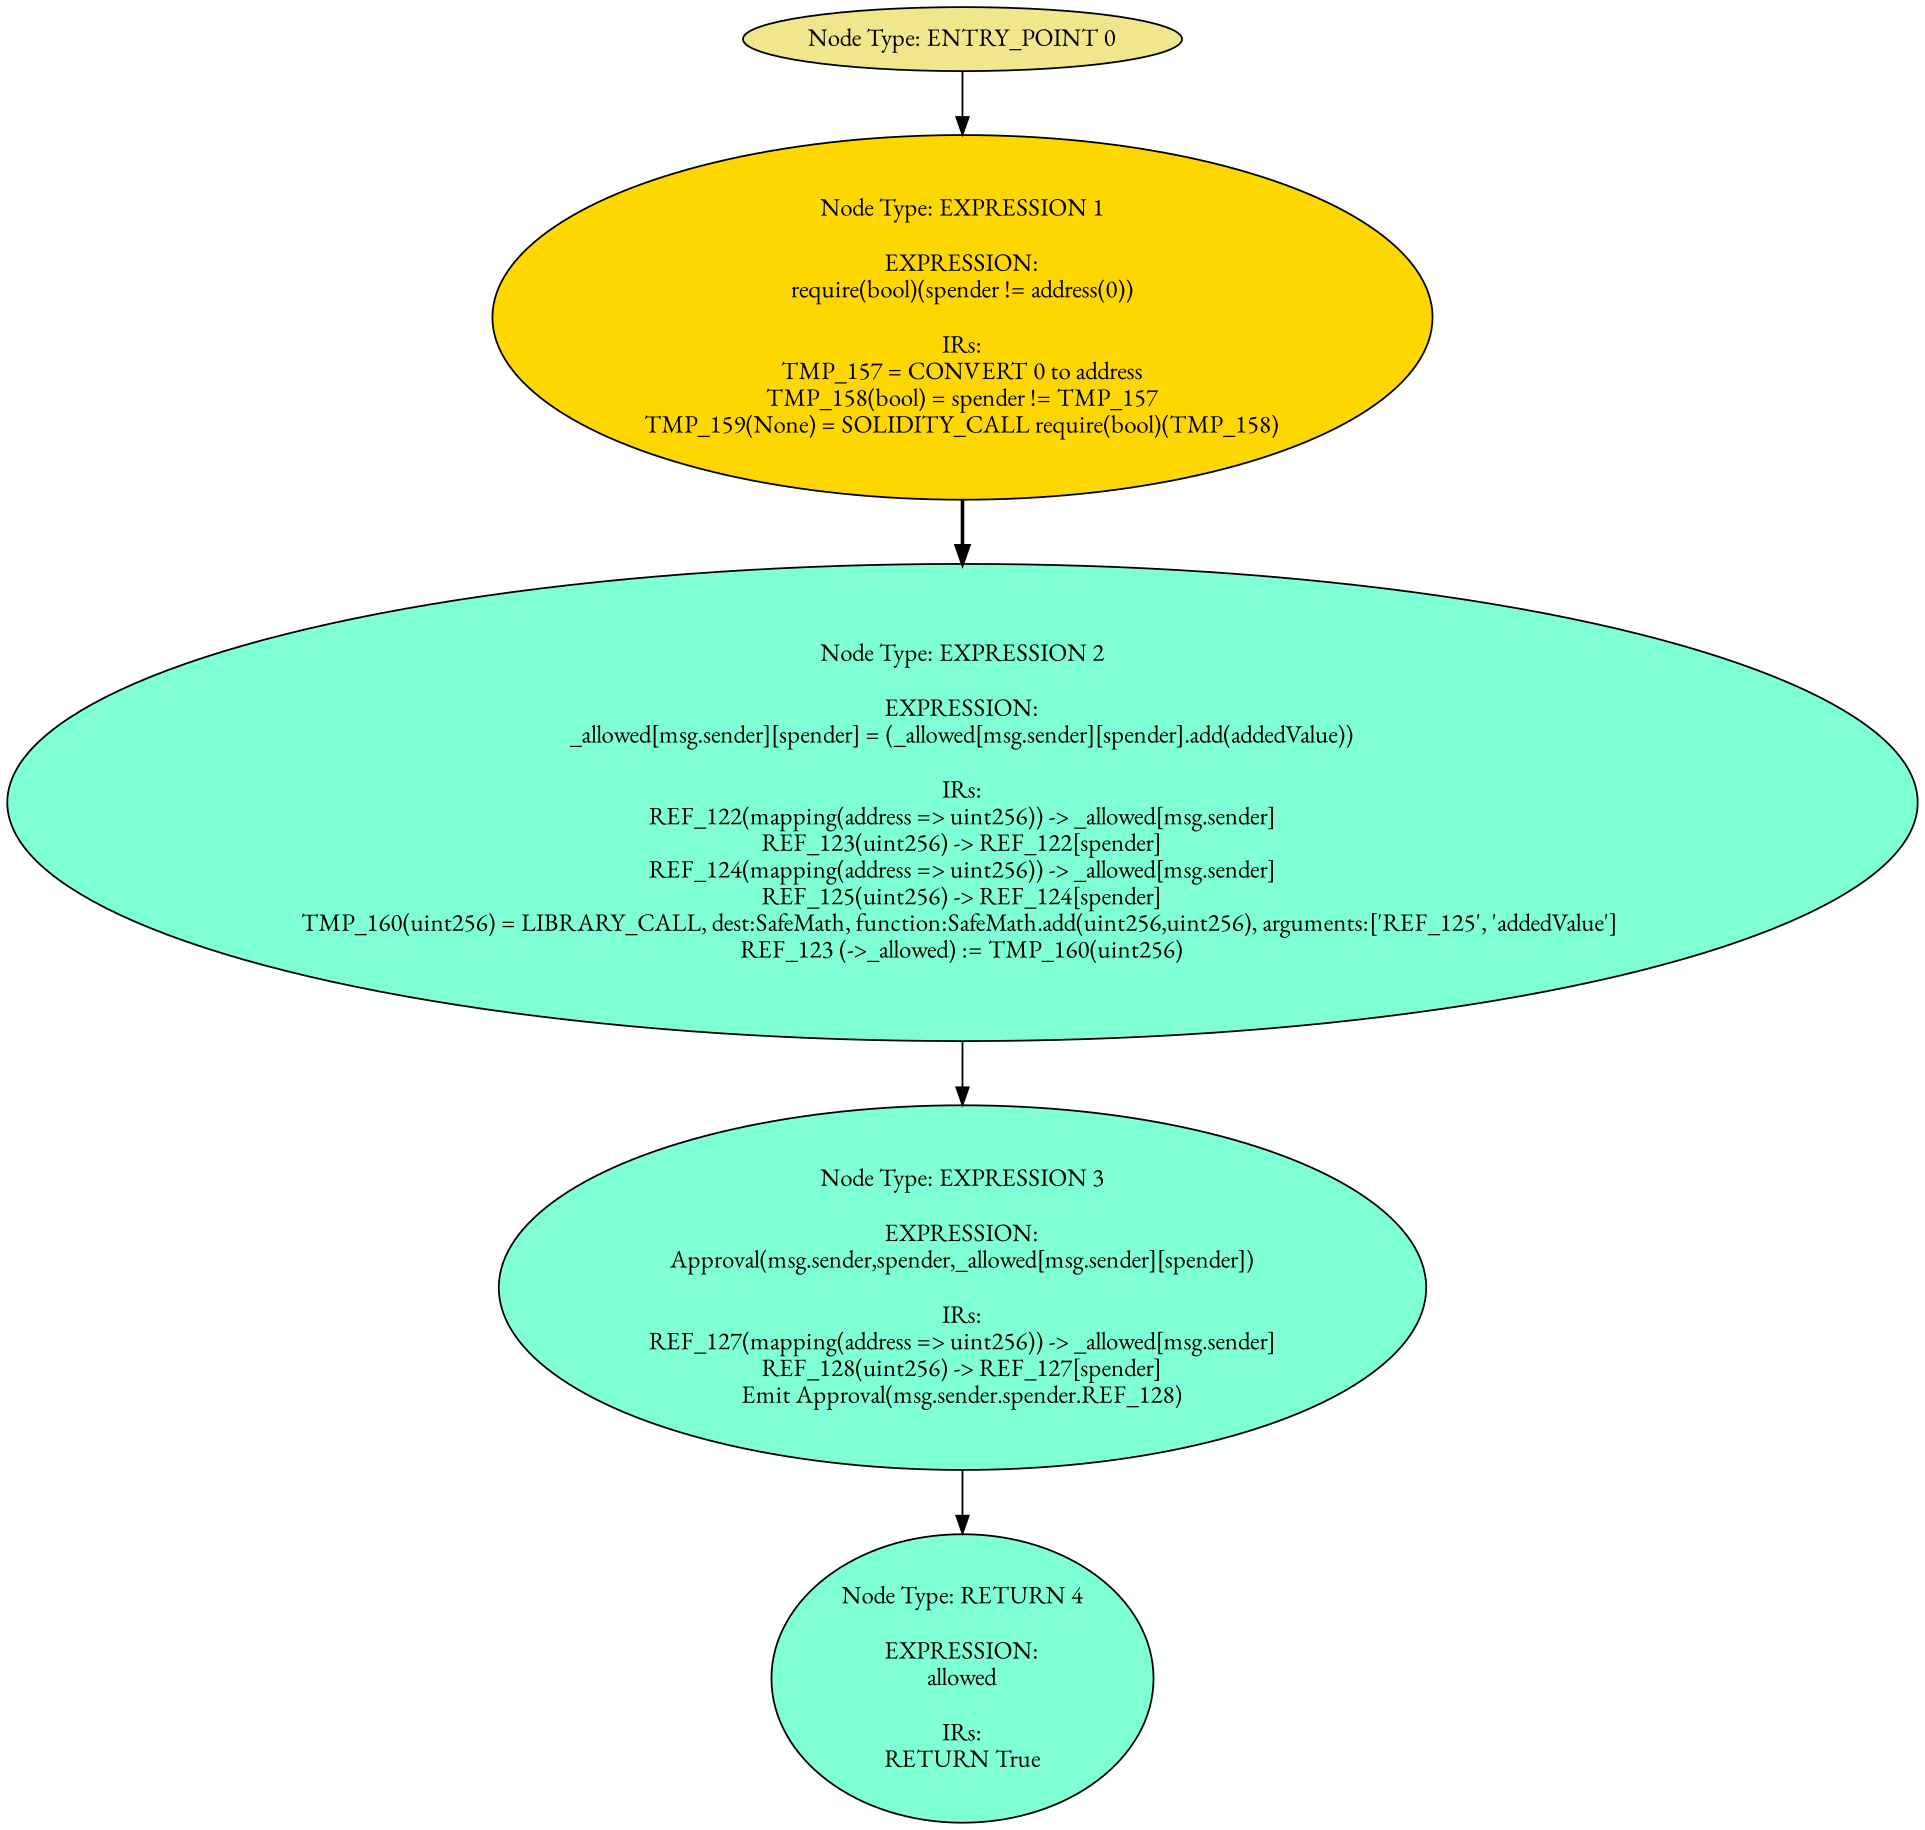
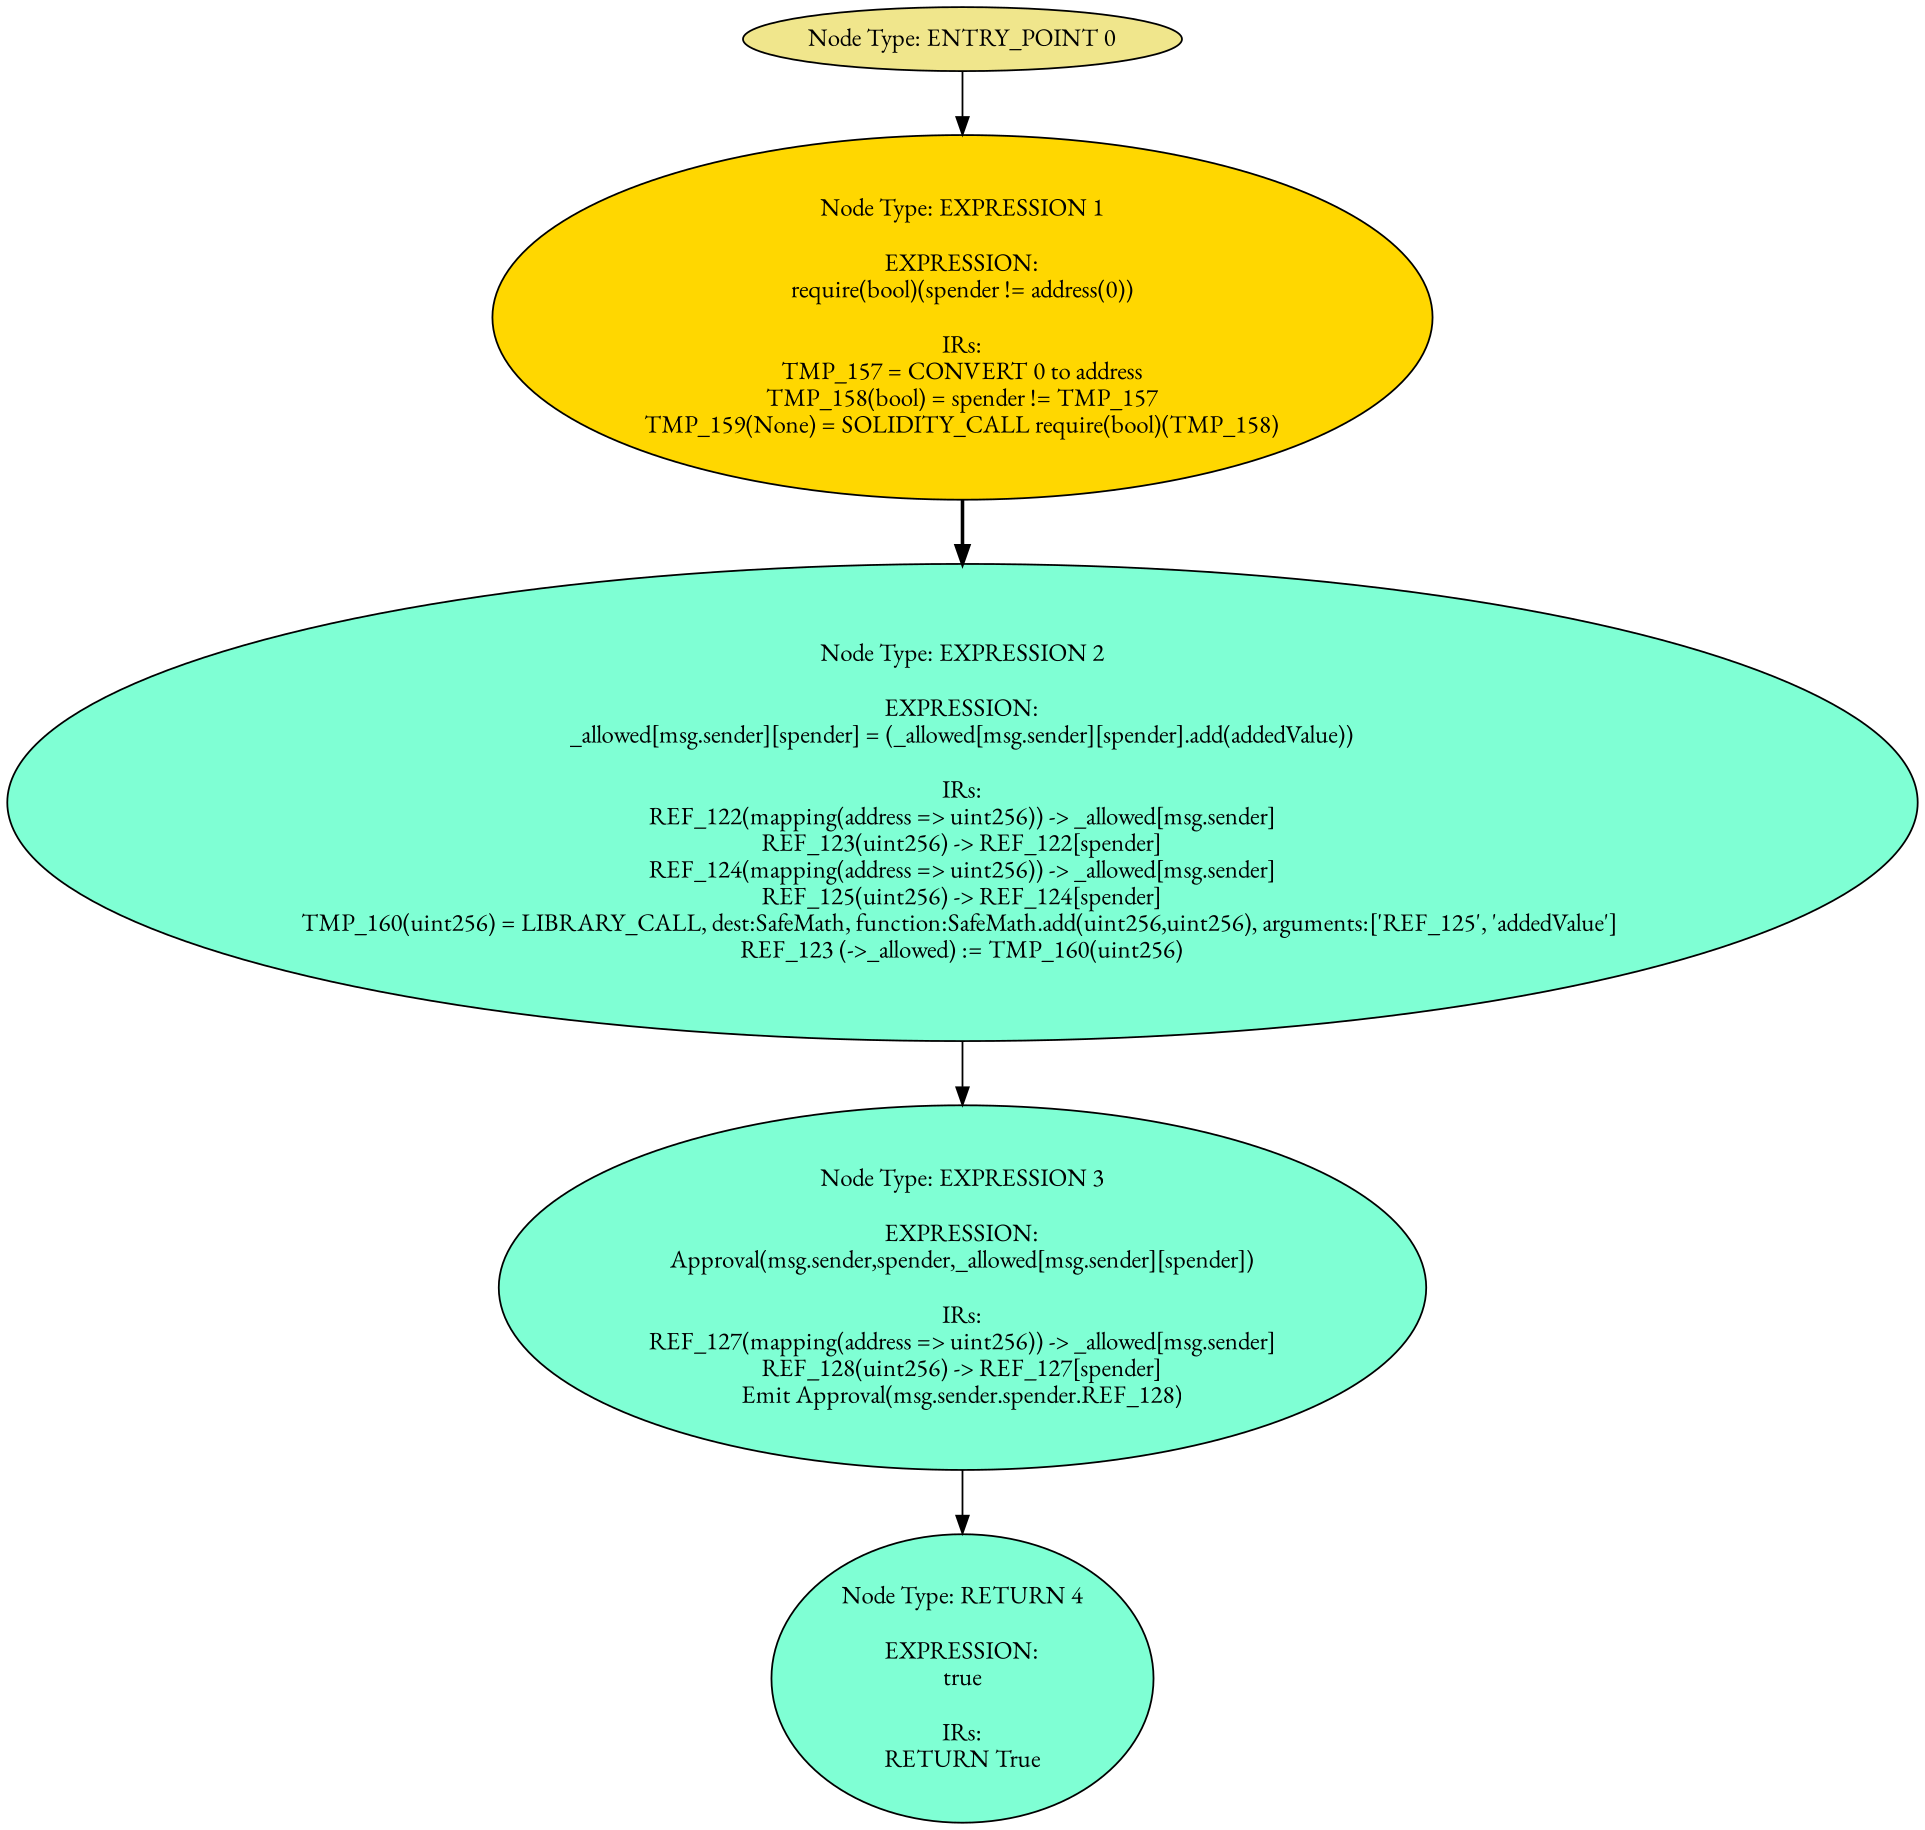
(962, 1679) -> (962, 1679)
